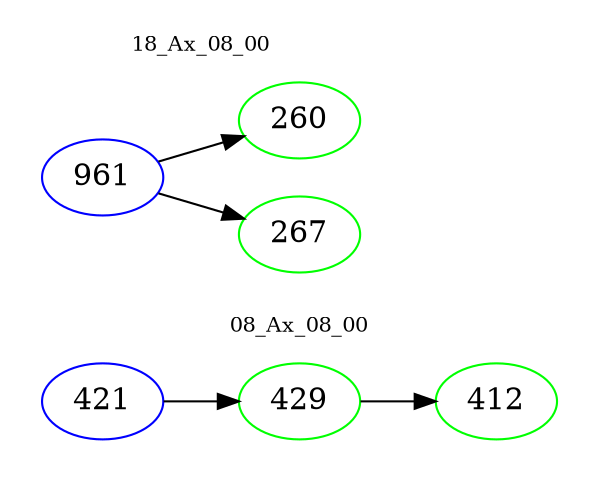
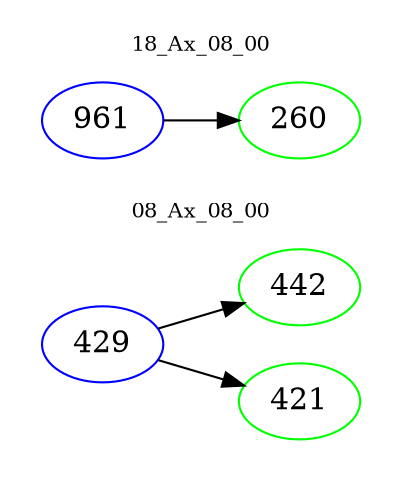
(300, 234) -> none
(103, 401) -> (300, 401)
(191, 401) -> (191, 370)
(300, 401) -> (103, 344)
(496, 401) -> (300, 287)
